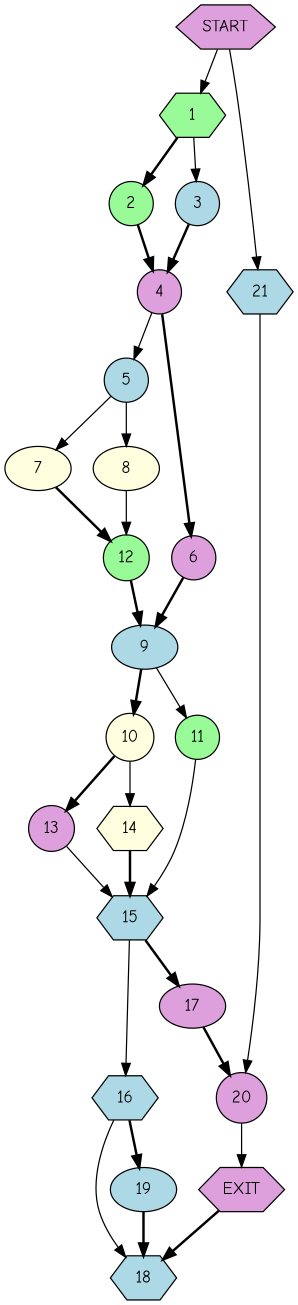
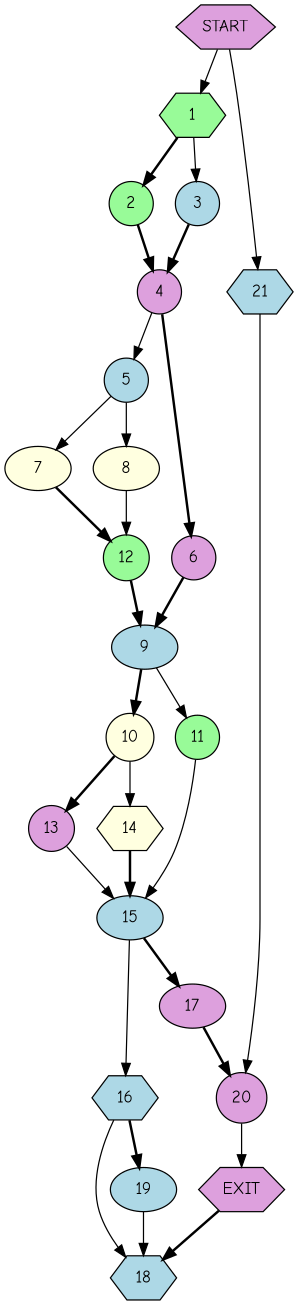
(130, 918) -> (130, 918)
(143, 1228) -> (143, 1228)
